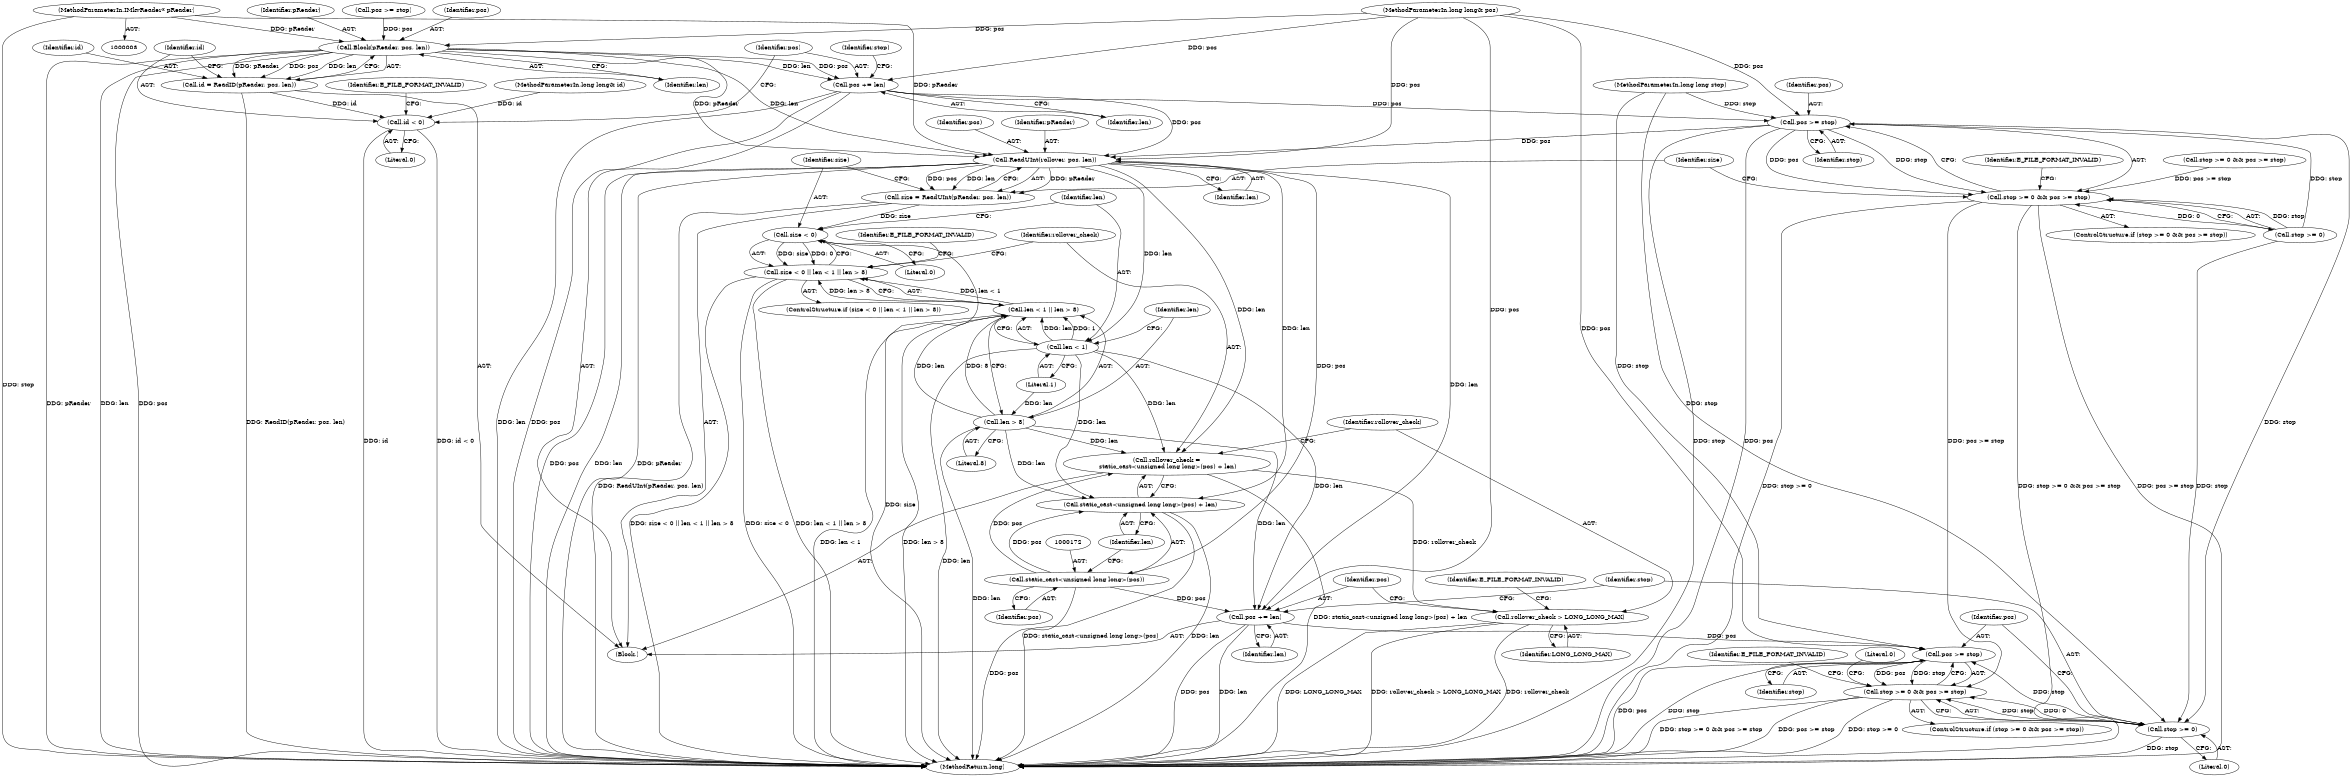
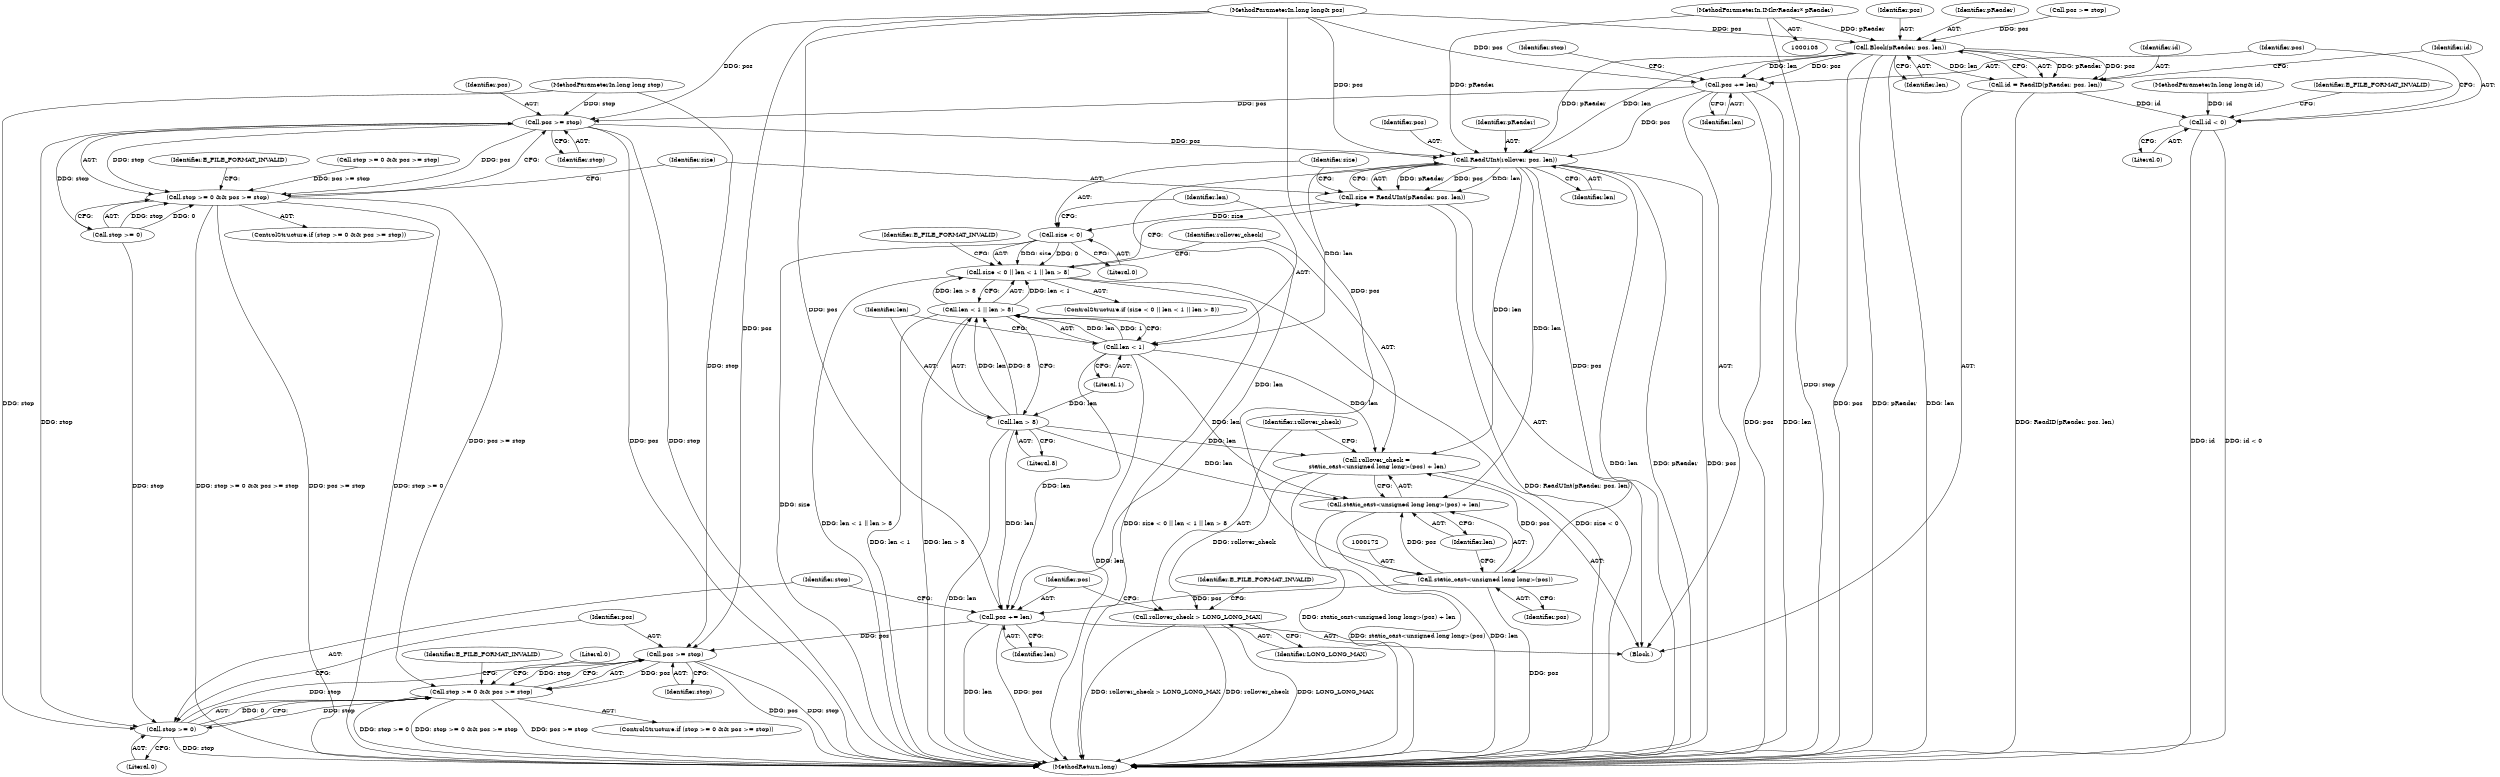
(124, 48) -> (1805, 48)
(836, 252) -> (1201, 220)
none -> (1371, 396)
